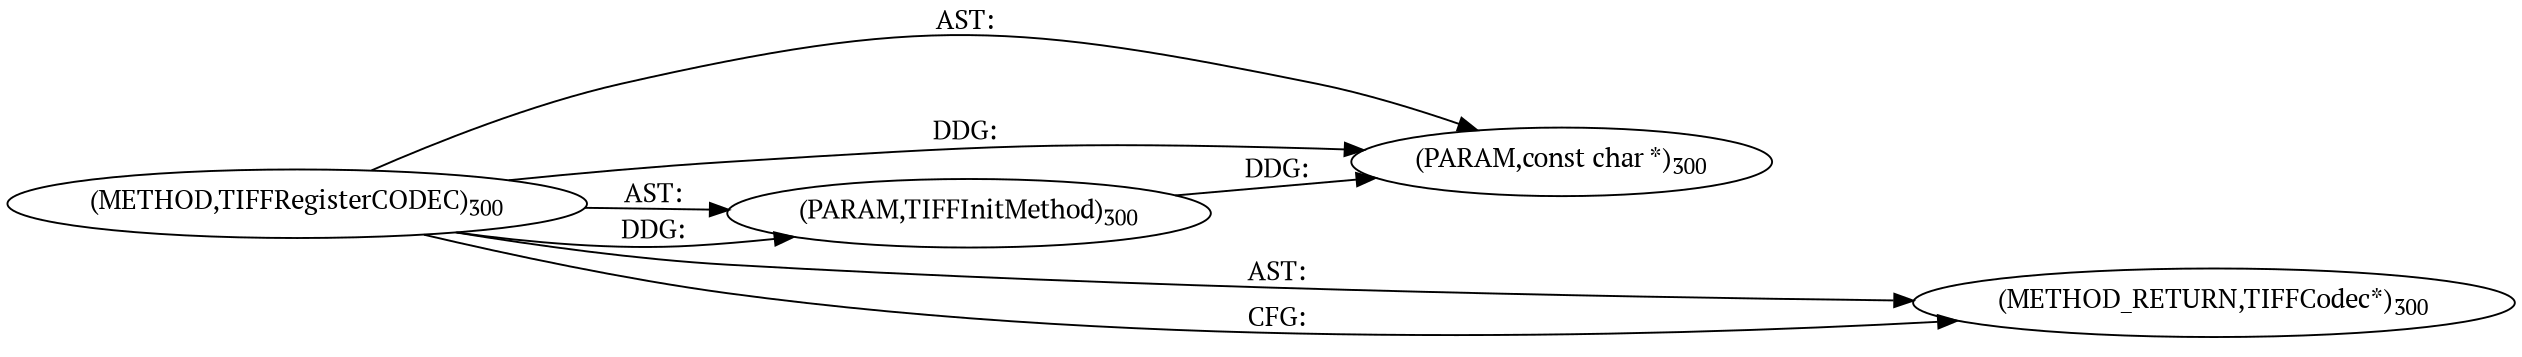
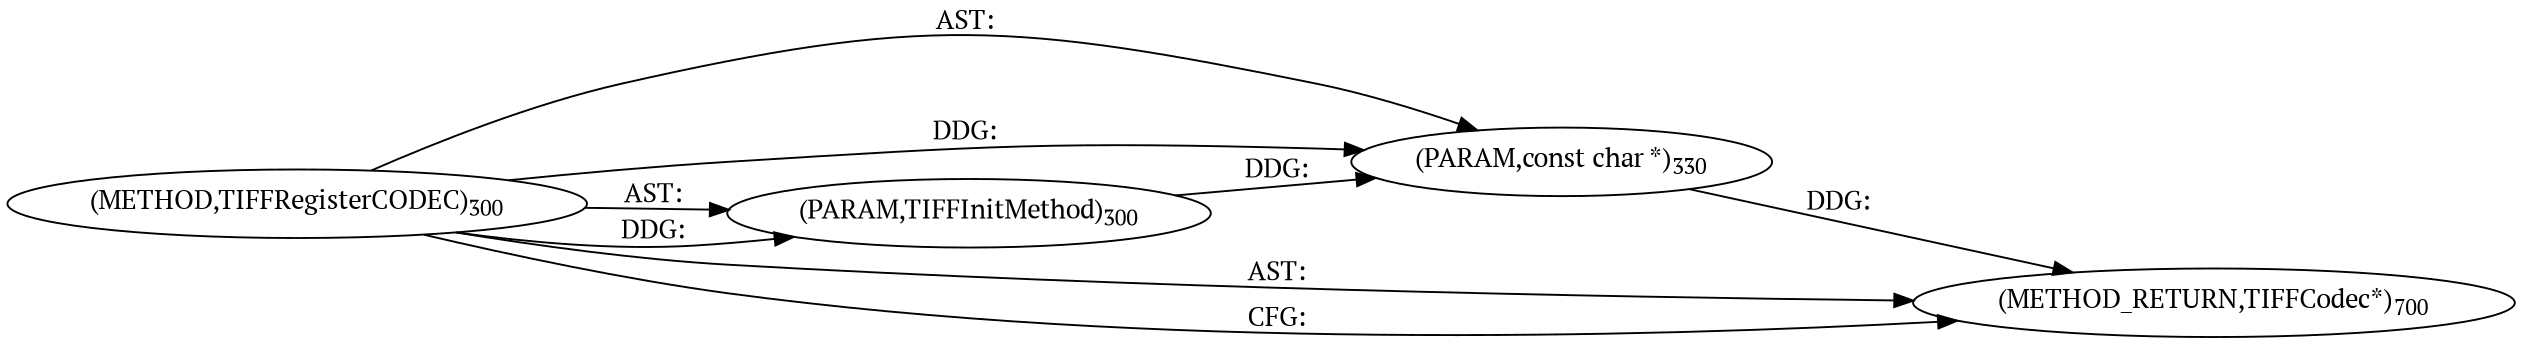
(1690, 159) -> (1690, 159)
none -> (1871, 229)
(2412, 300) -> (2412, 300)
